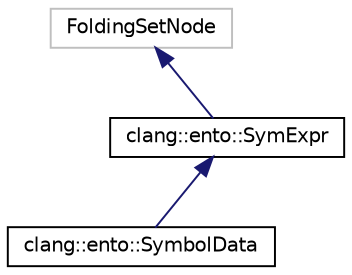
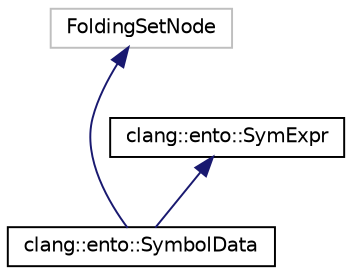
(191, 91) -> (91, 147)
